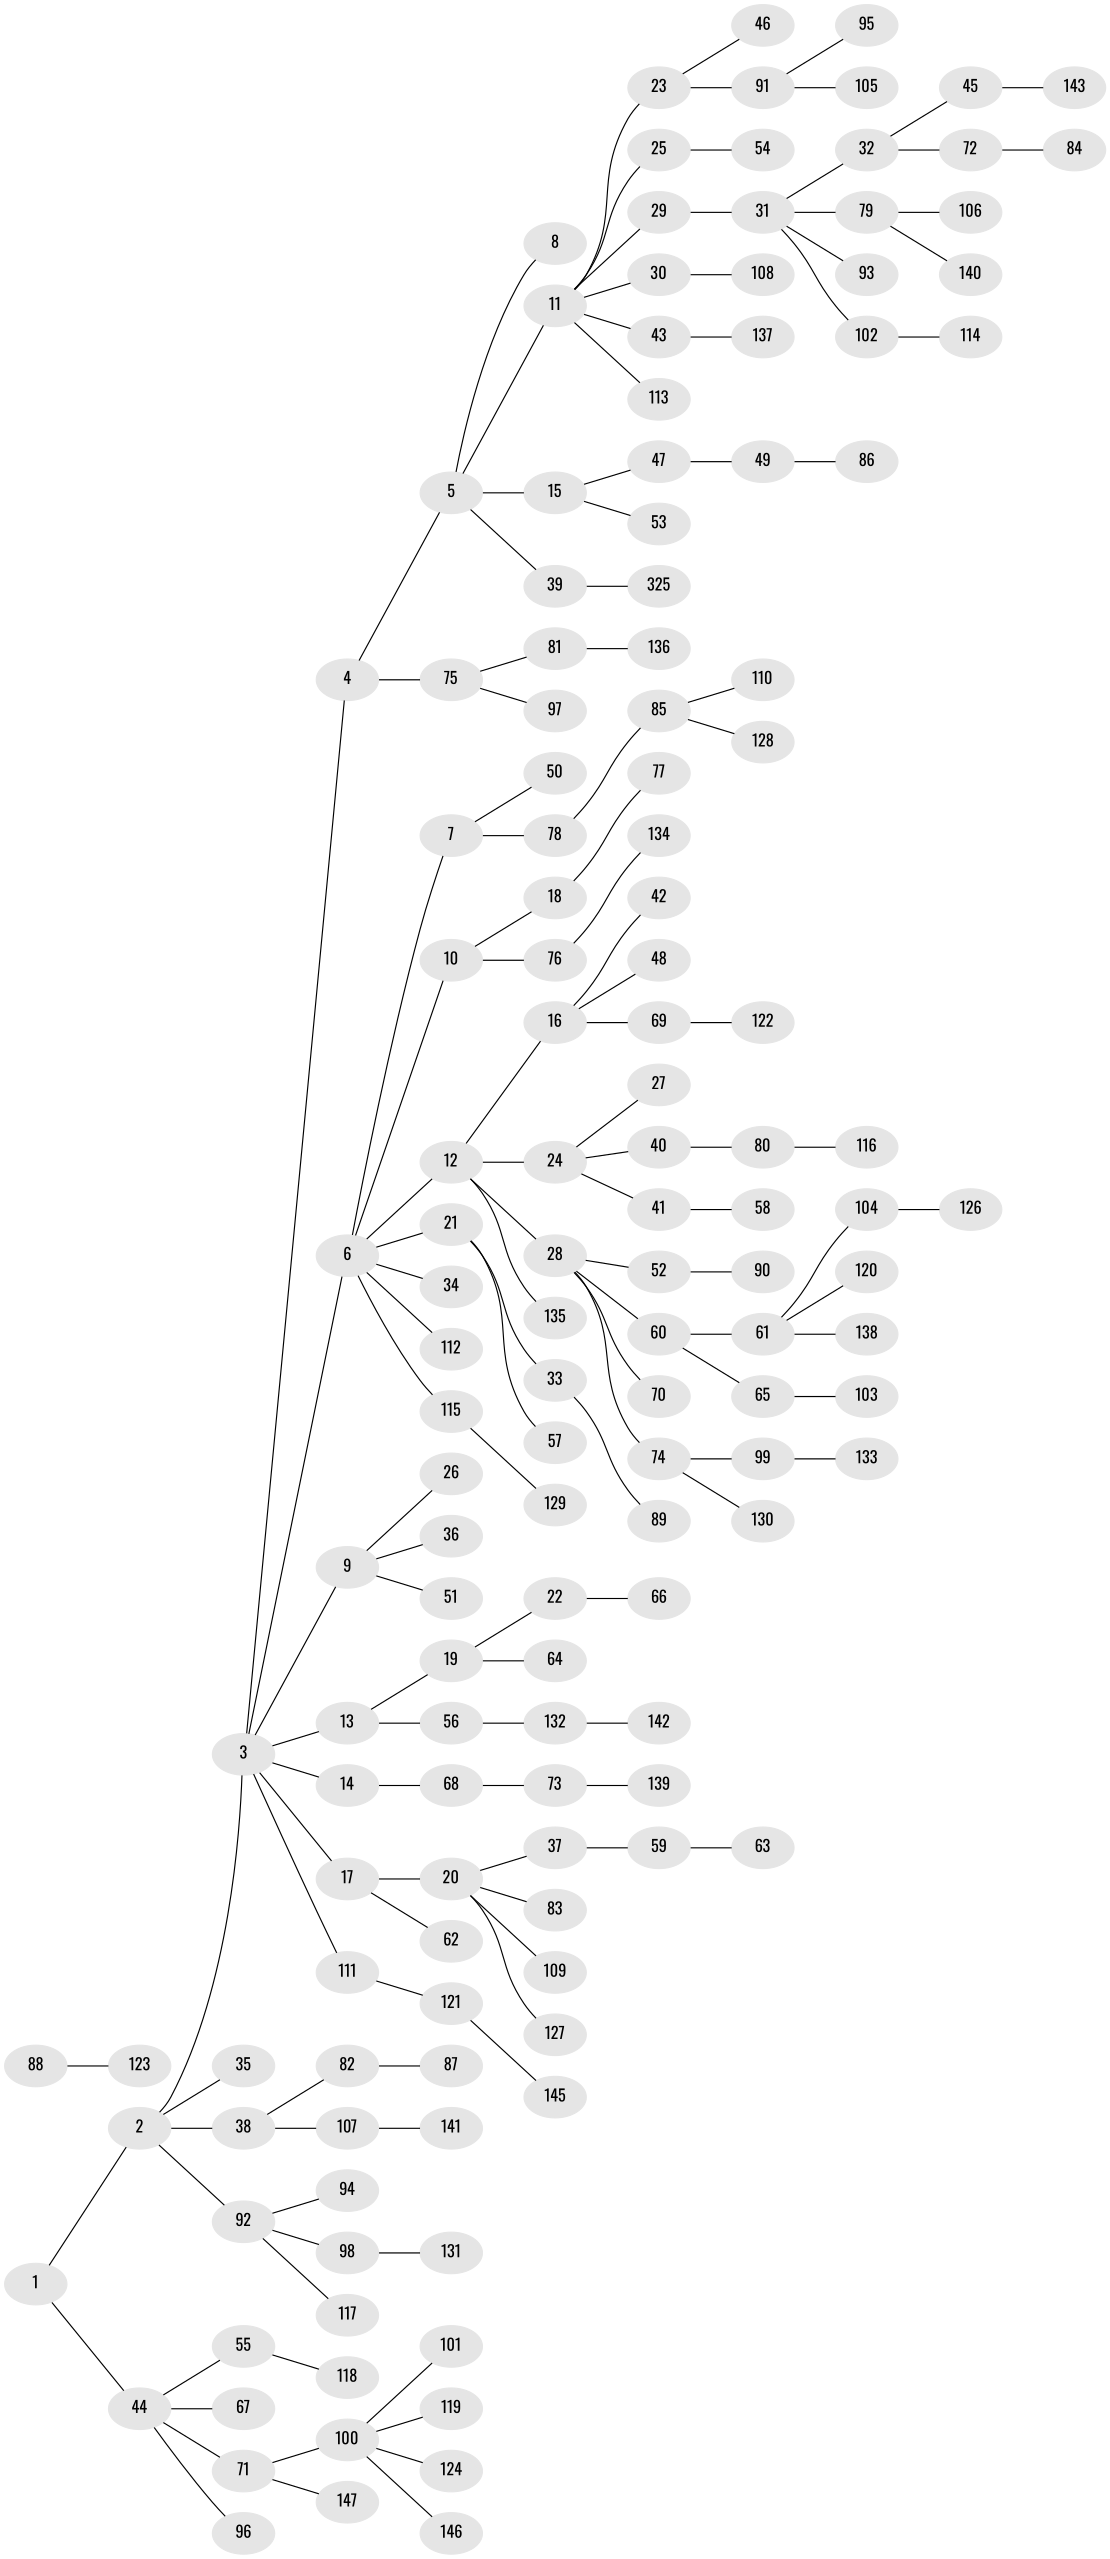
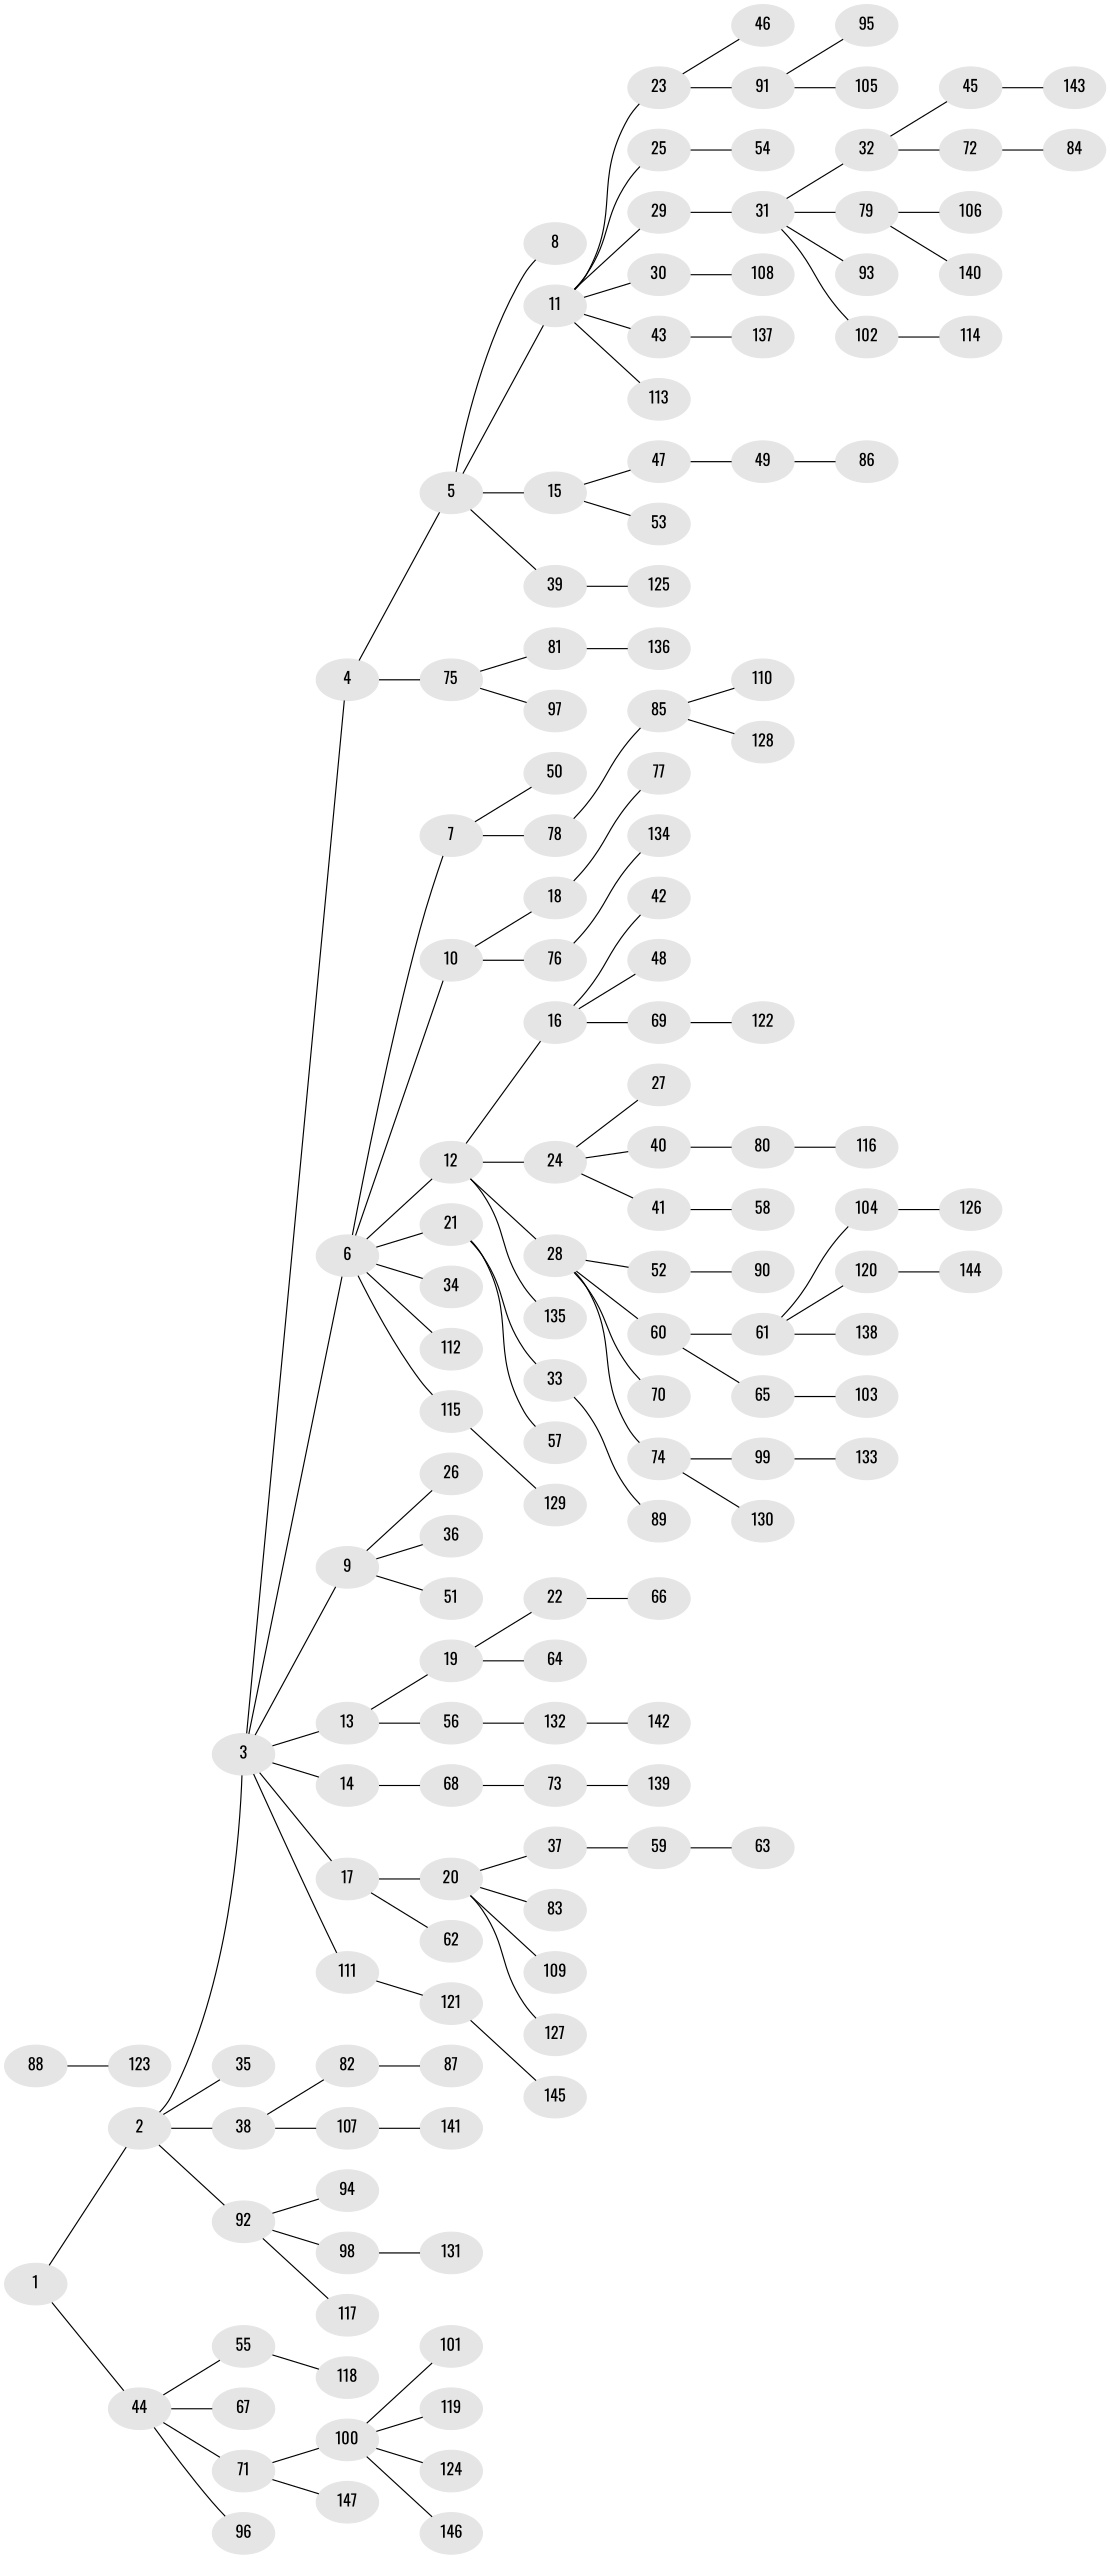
(659, 586) -> (659, 586)
none -> (971, 1272)
